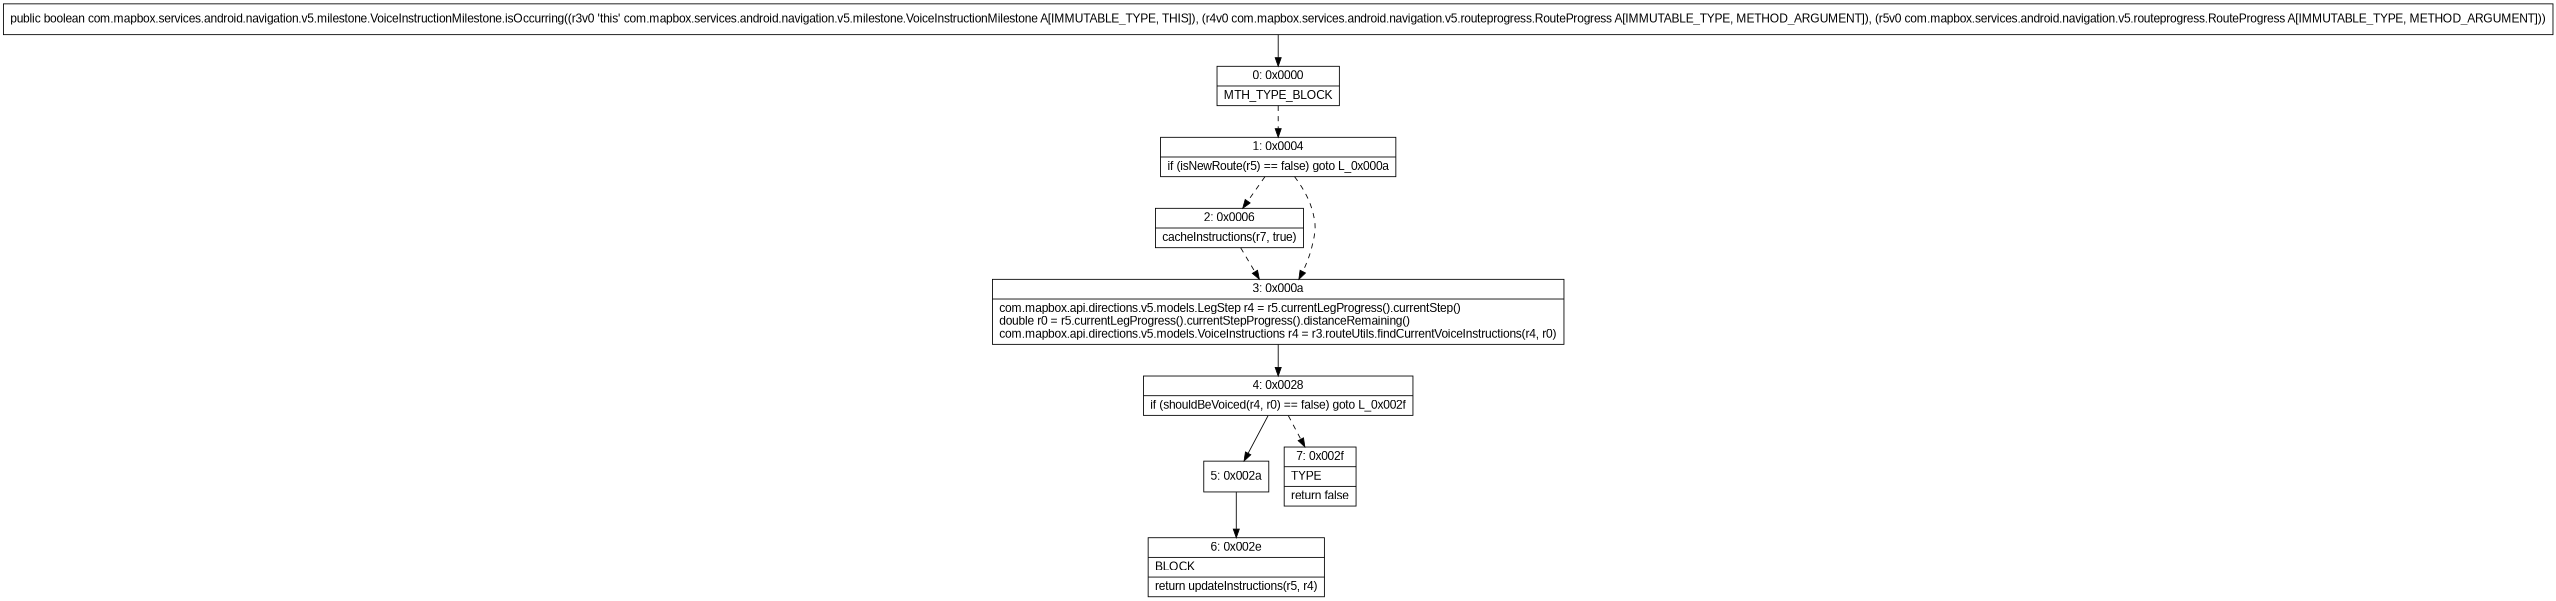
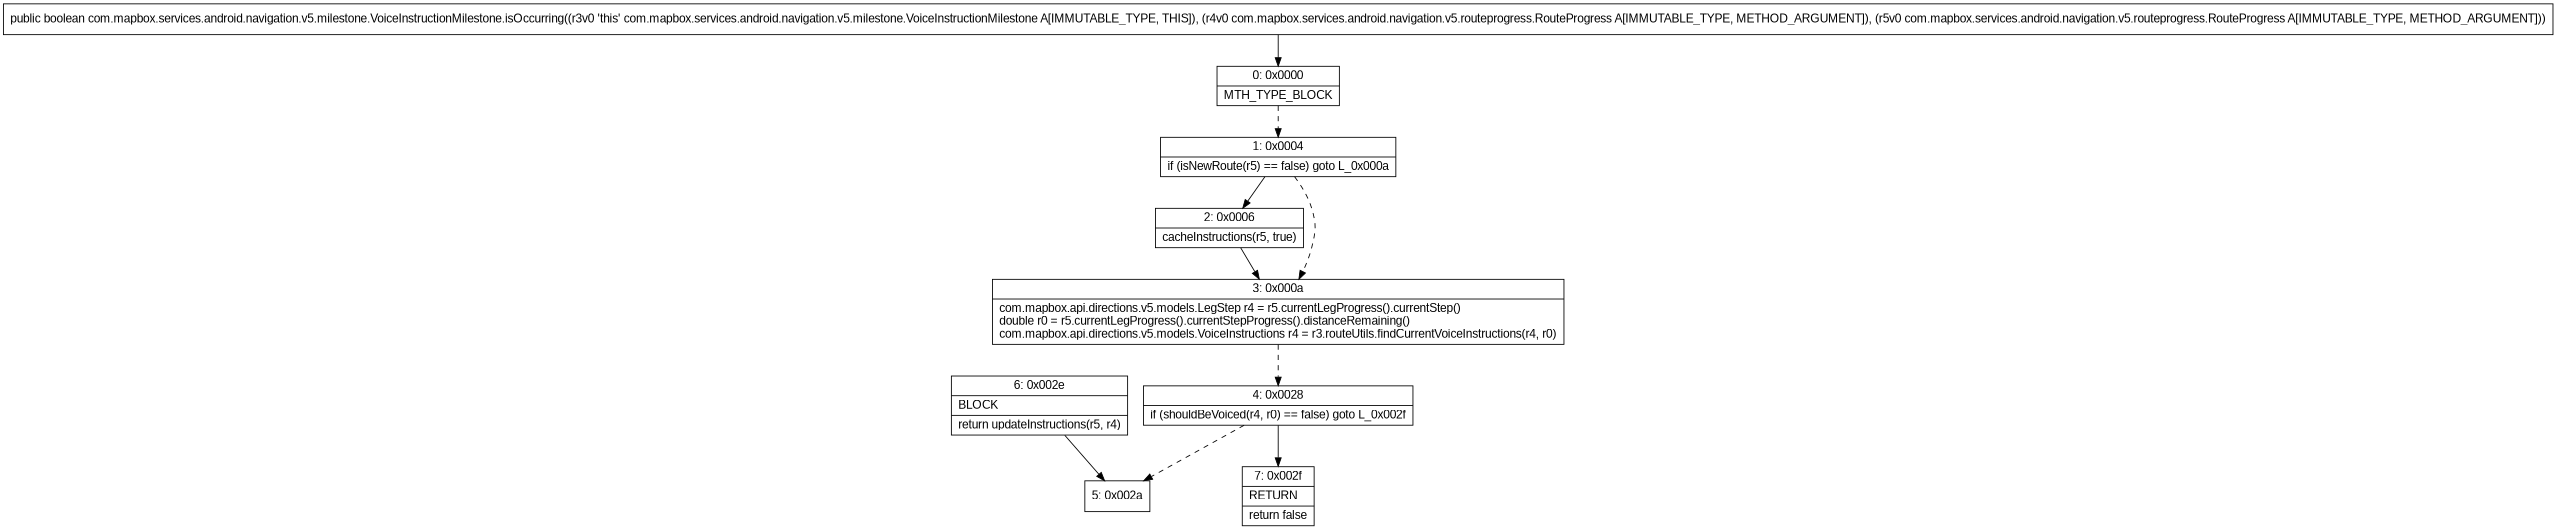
(1256, 189) -> (1256, 189)
(1229, 237) -> (1229, 237)
(1248, 260) -> (1248, 260)
(1278, 356) -> (1278, 361)
(1295, 427) -> (1278, 441)
(1258, 434) -> (1198, 451)
(1306, 476) -> (1273, 496)
(1236, 510) -> (1082, 455)
